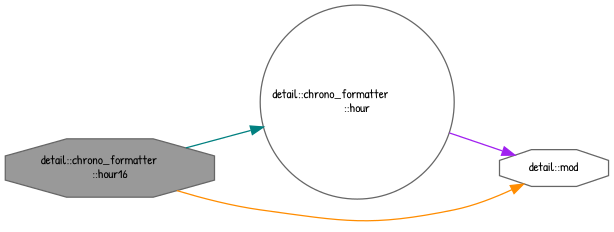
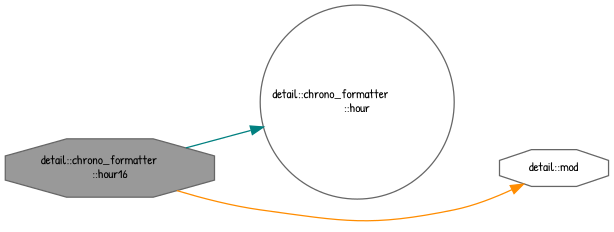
(476, 142) -> none
